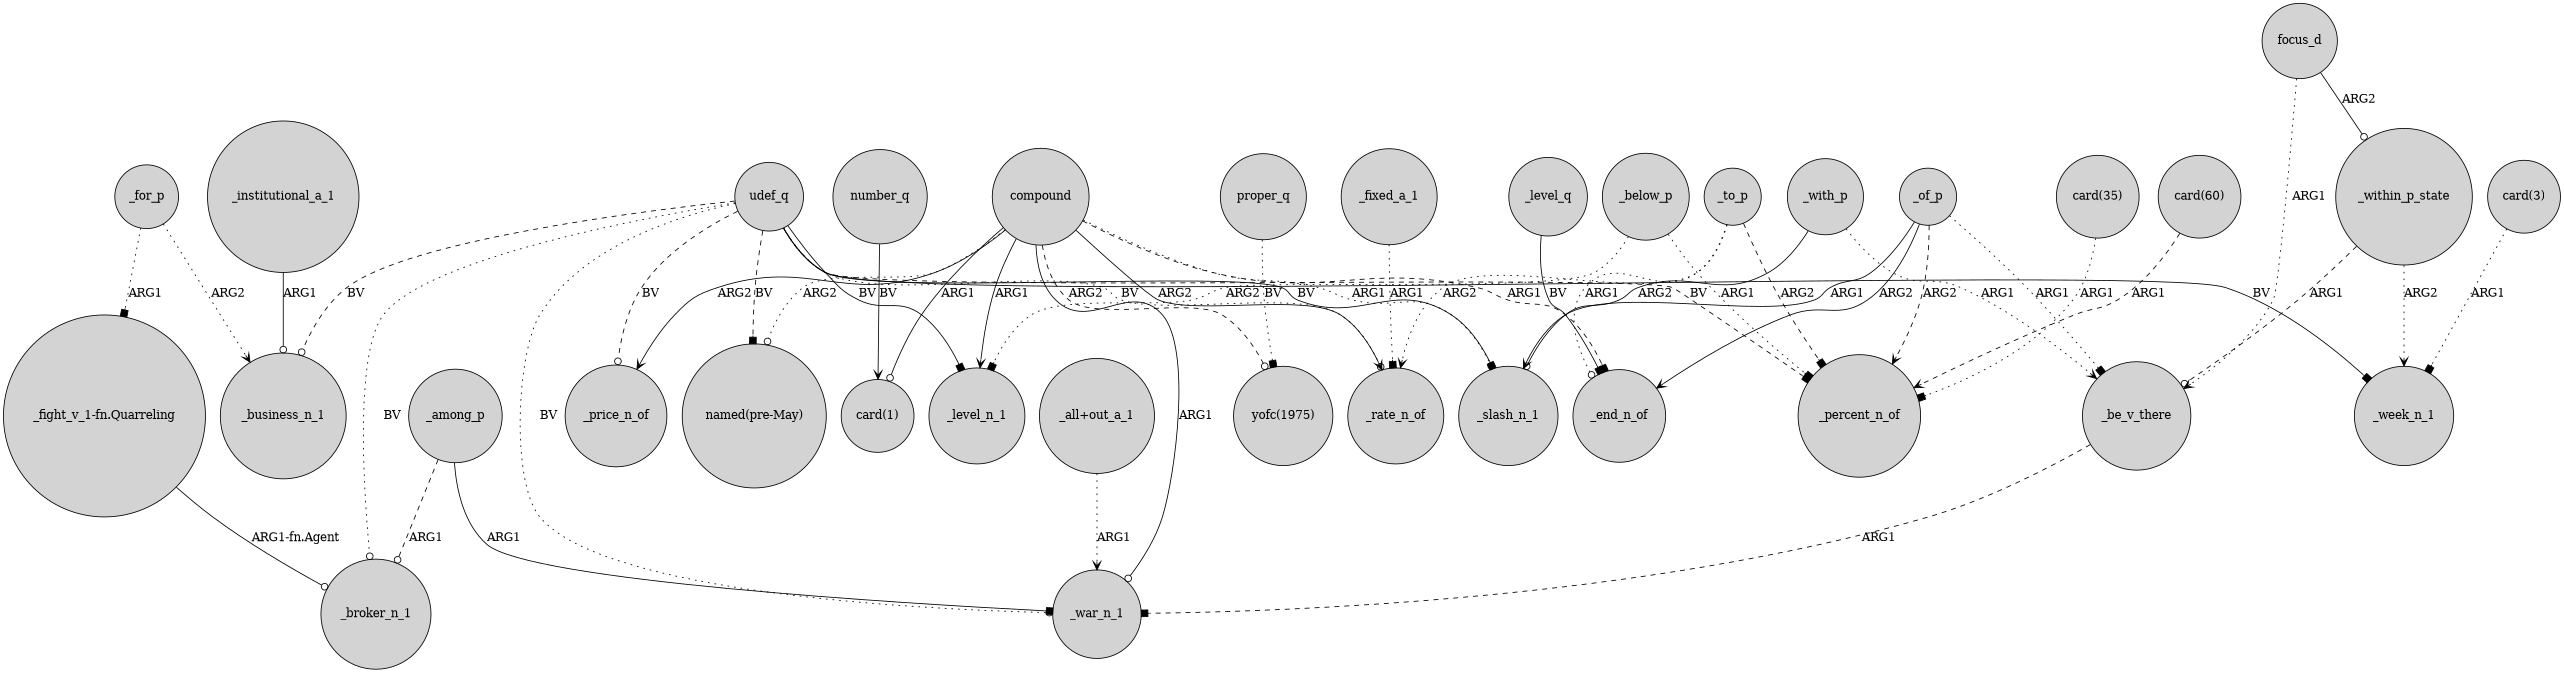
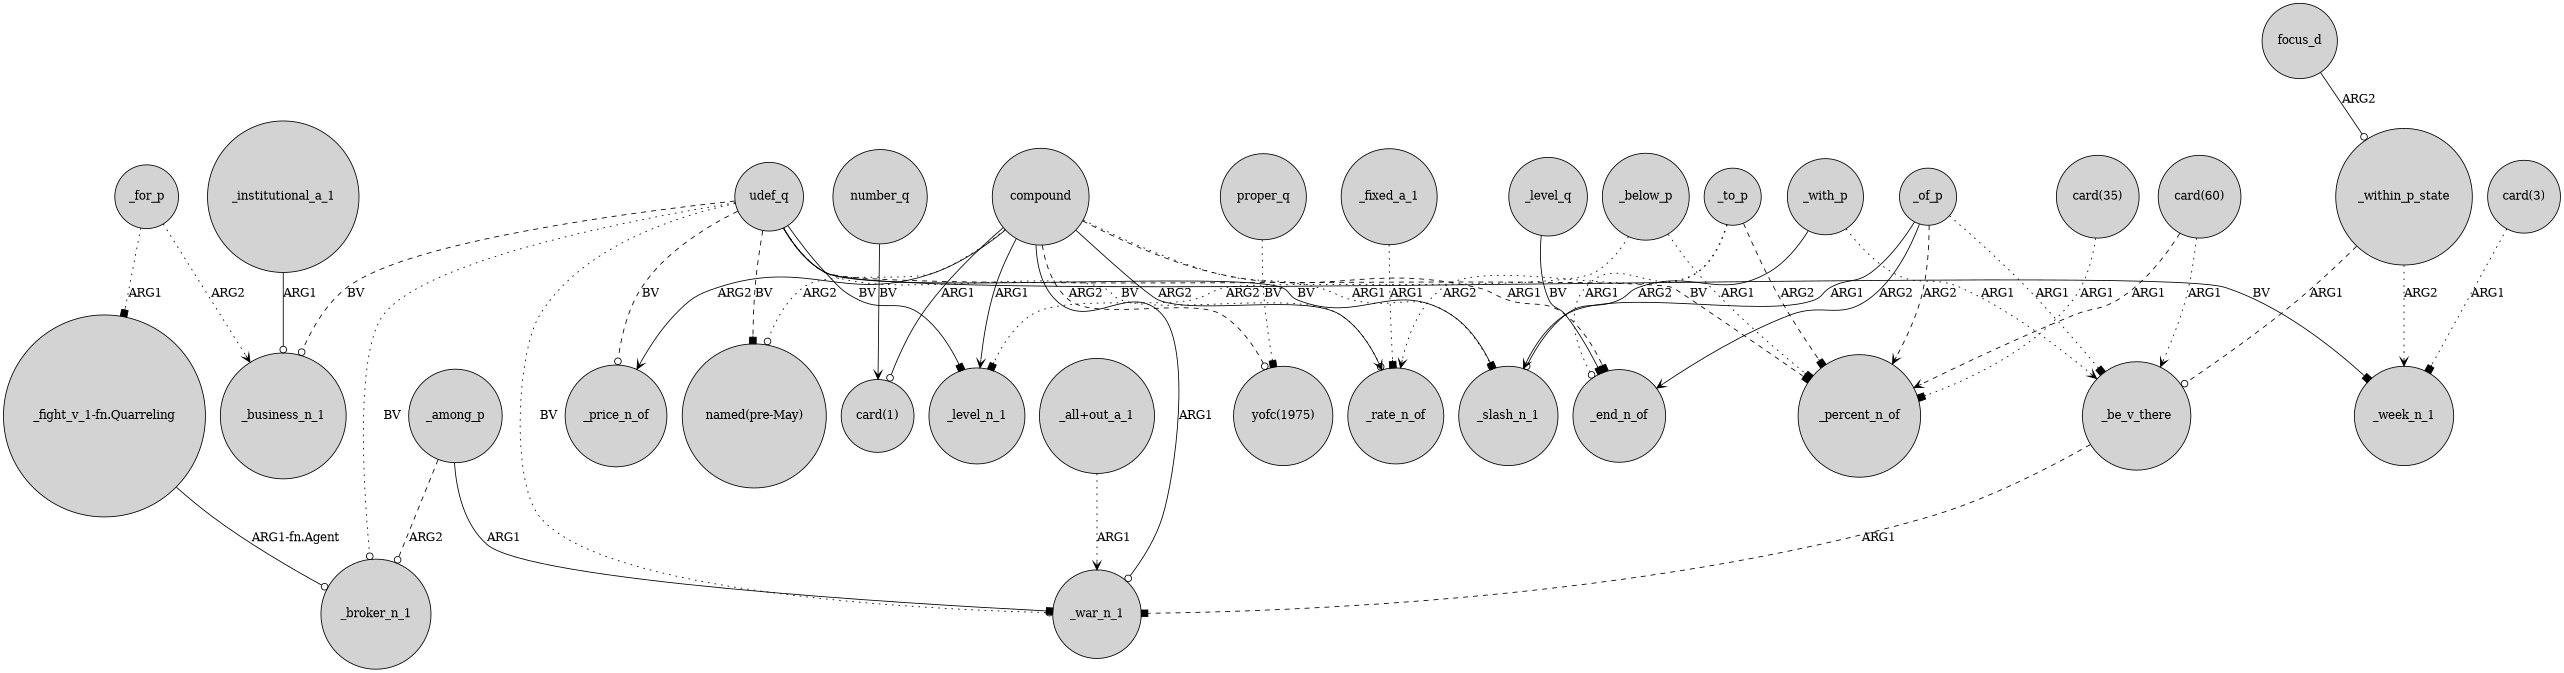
(2281, 249) -> (2185, 300)
(426, 538) -> (426, 538)
